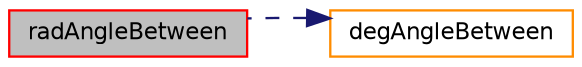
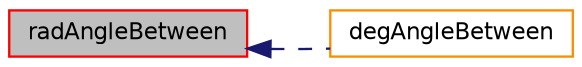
(277, 18) -> (300, 49)
